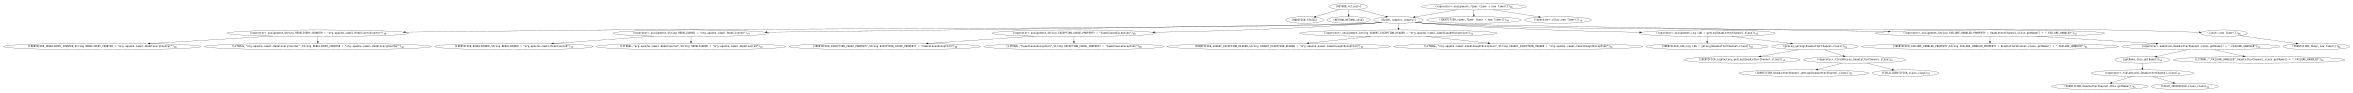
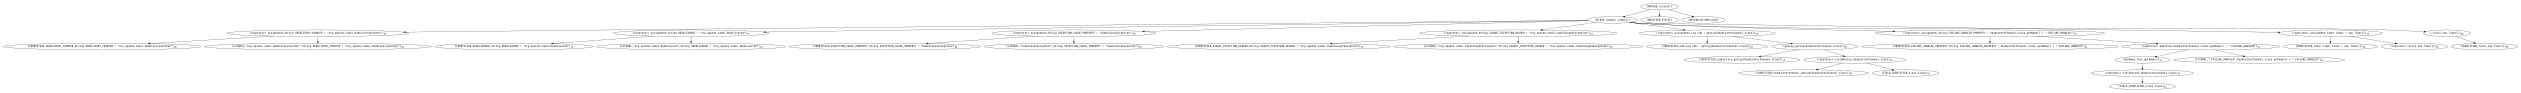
(1436, 13) -> (1938, 28)
(2100, 86) -> none
